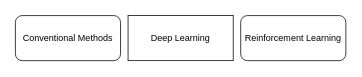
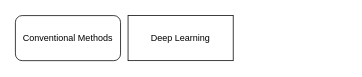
(293, 38) -> none
